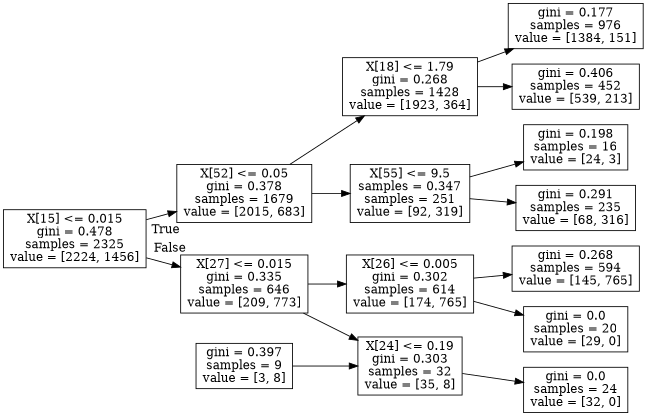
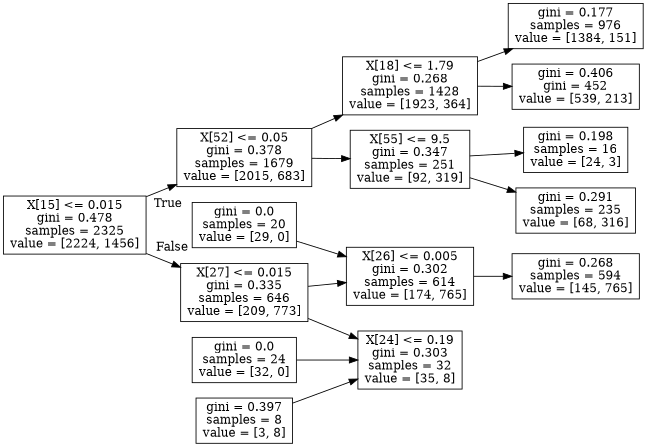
(576, 87) -> (576, 87)
(410, 193) -> (410, 159)
(495, 307) -> (317, 248)
(244, 366) -> (244, 421)
(489, 377) -> (323, 360)
